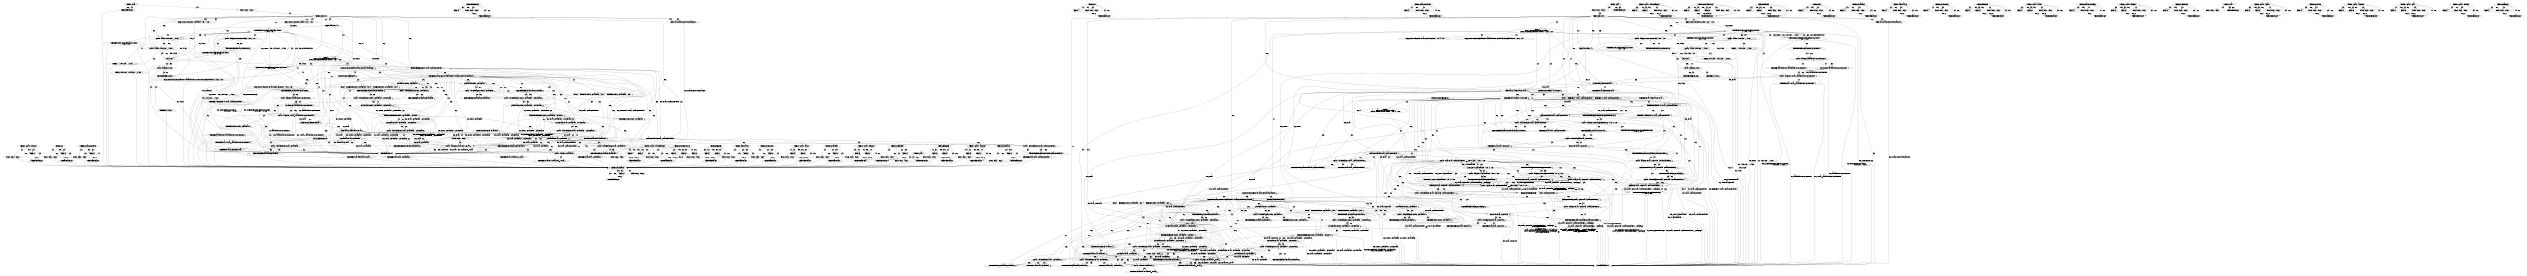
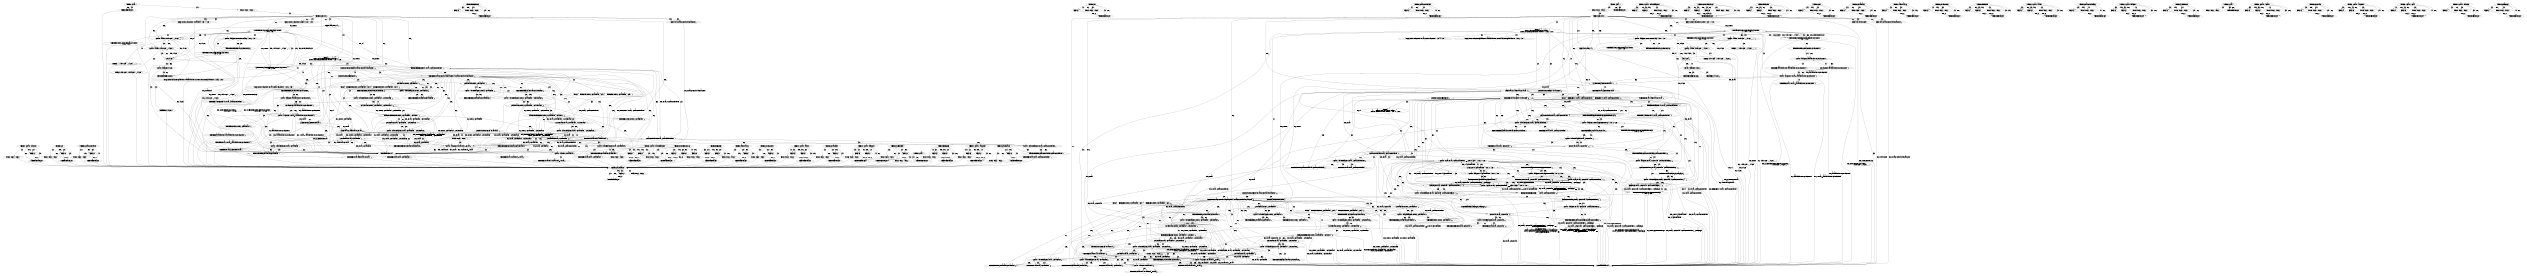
none -> (1859, 22)
(1439, 180) -> none
